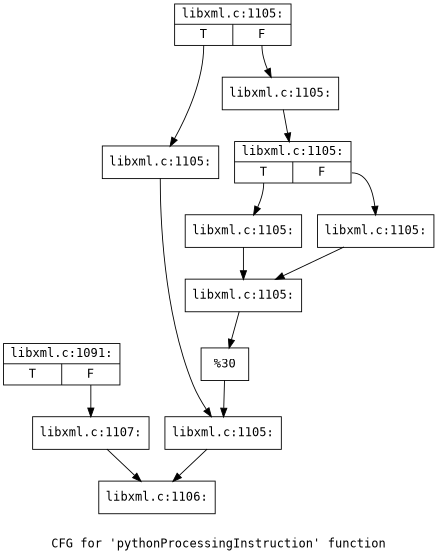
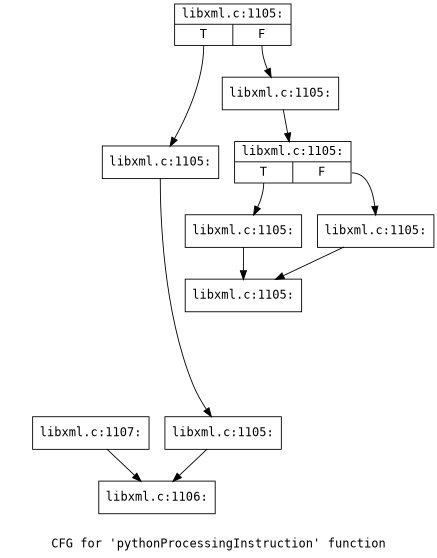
(62, 364) -> none
(225, 364) -> none
